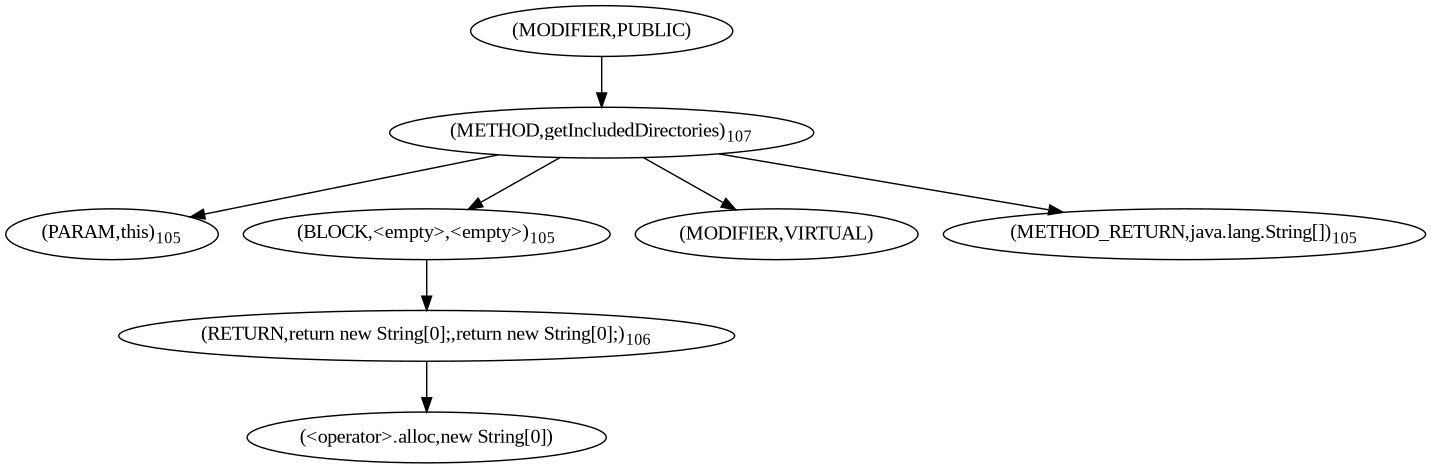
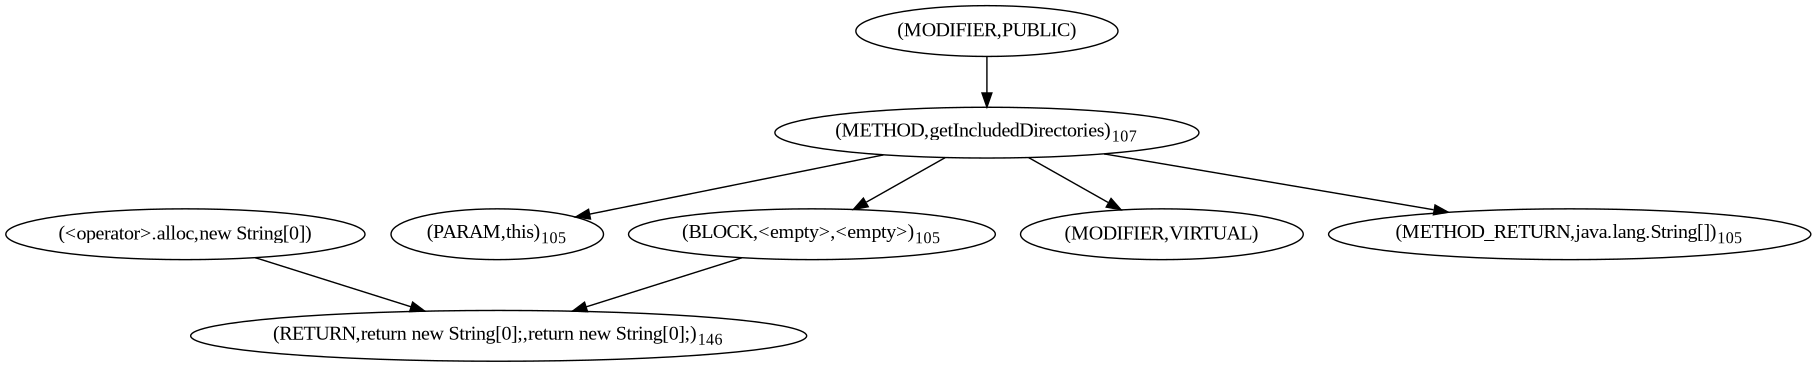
(639, 334) -> (711, 334)
(427, 380) -> (333, 282)
